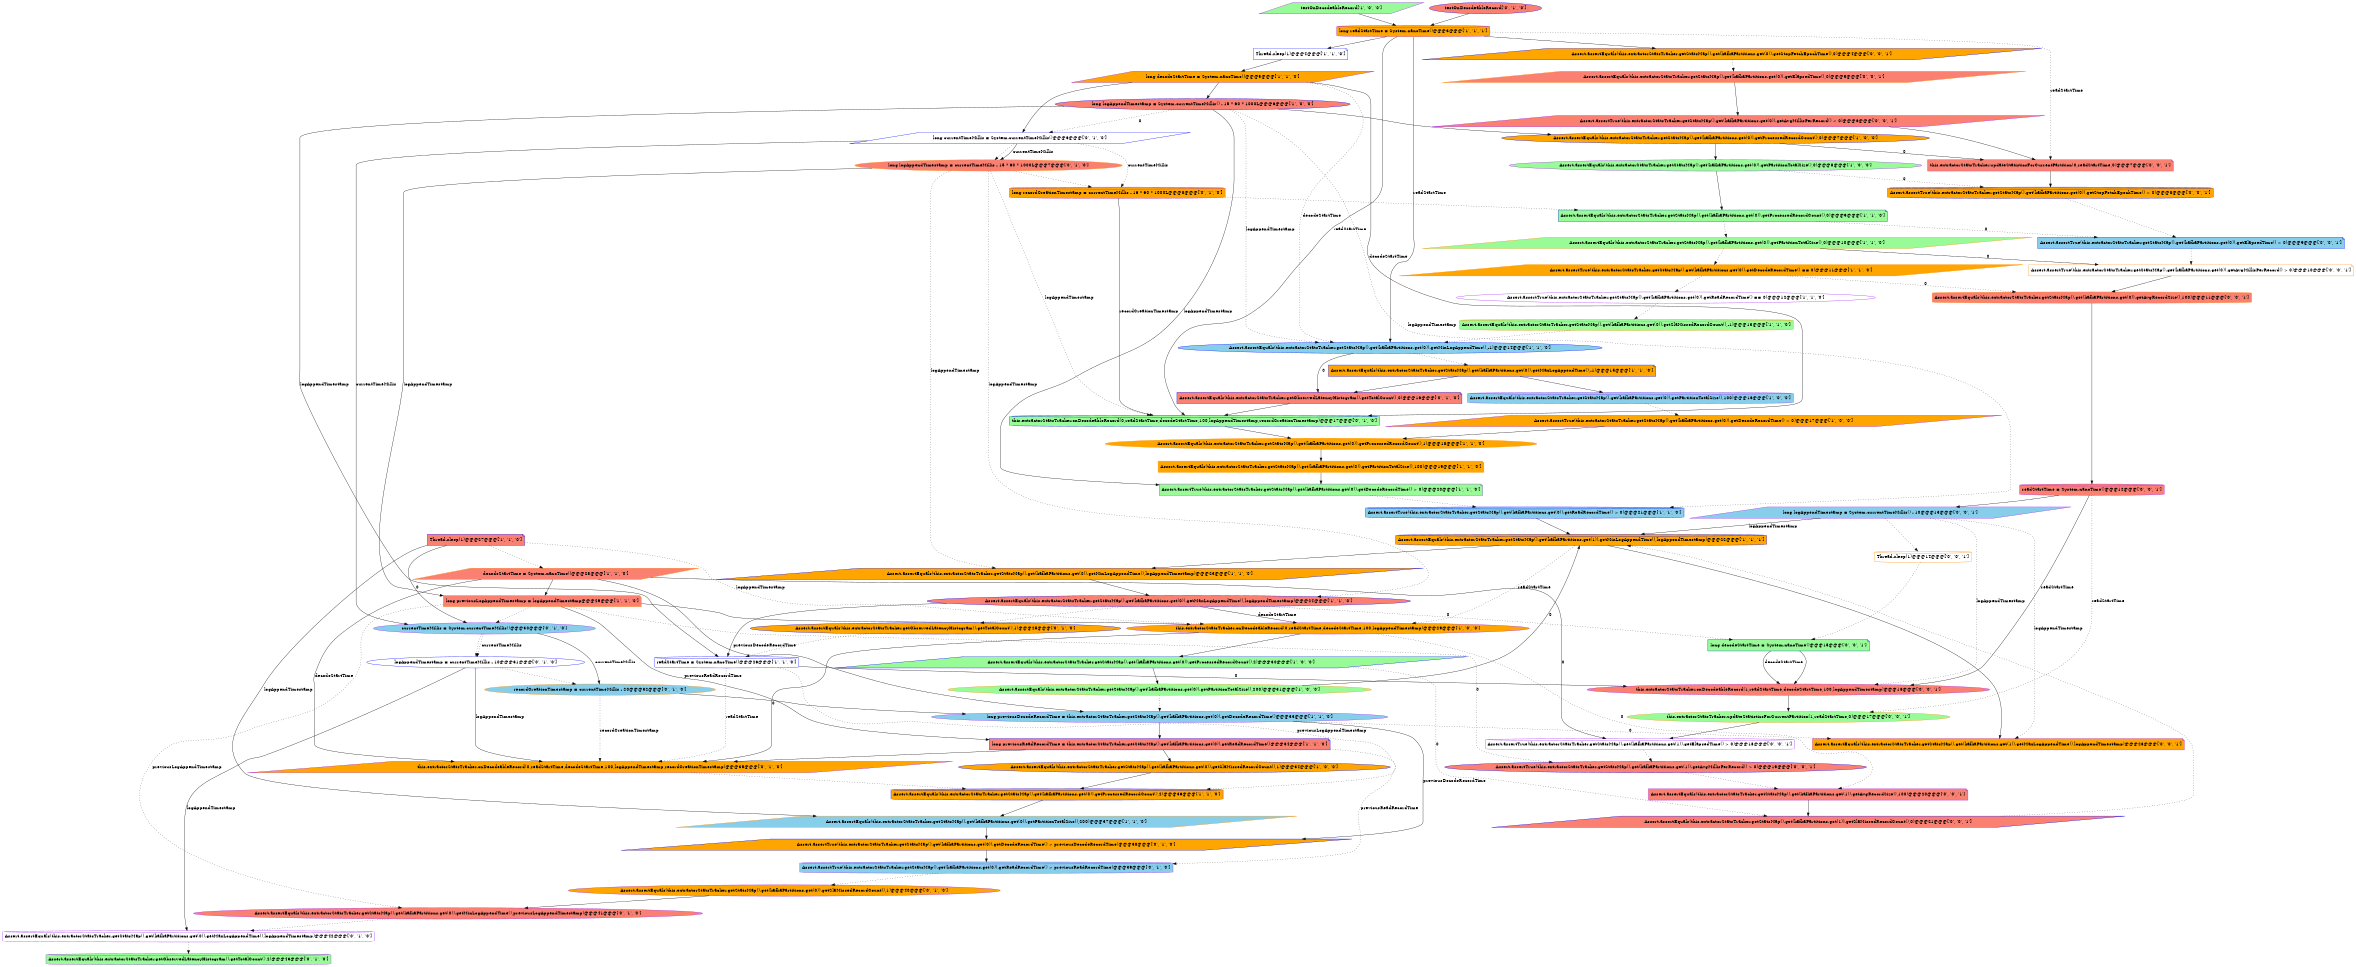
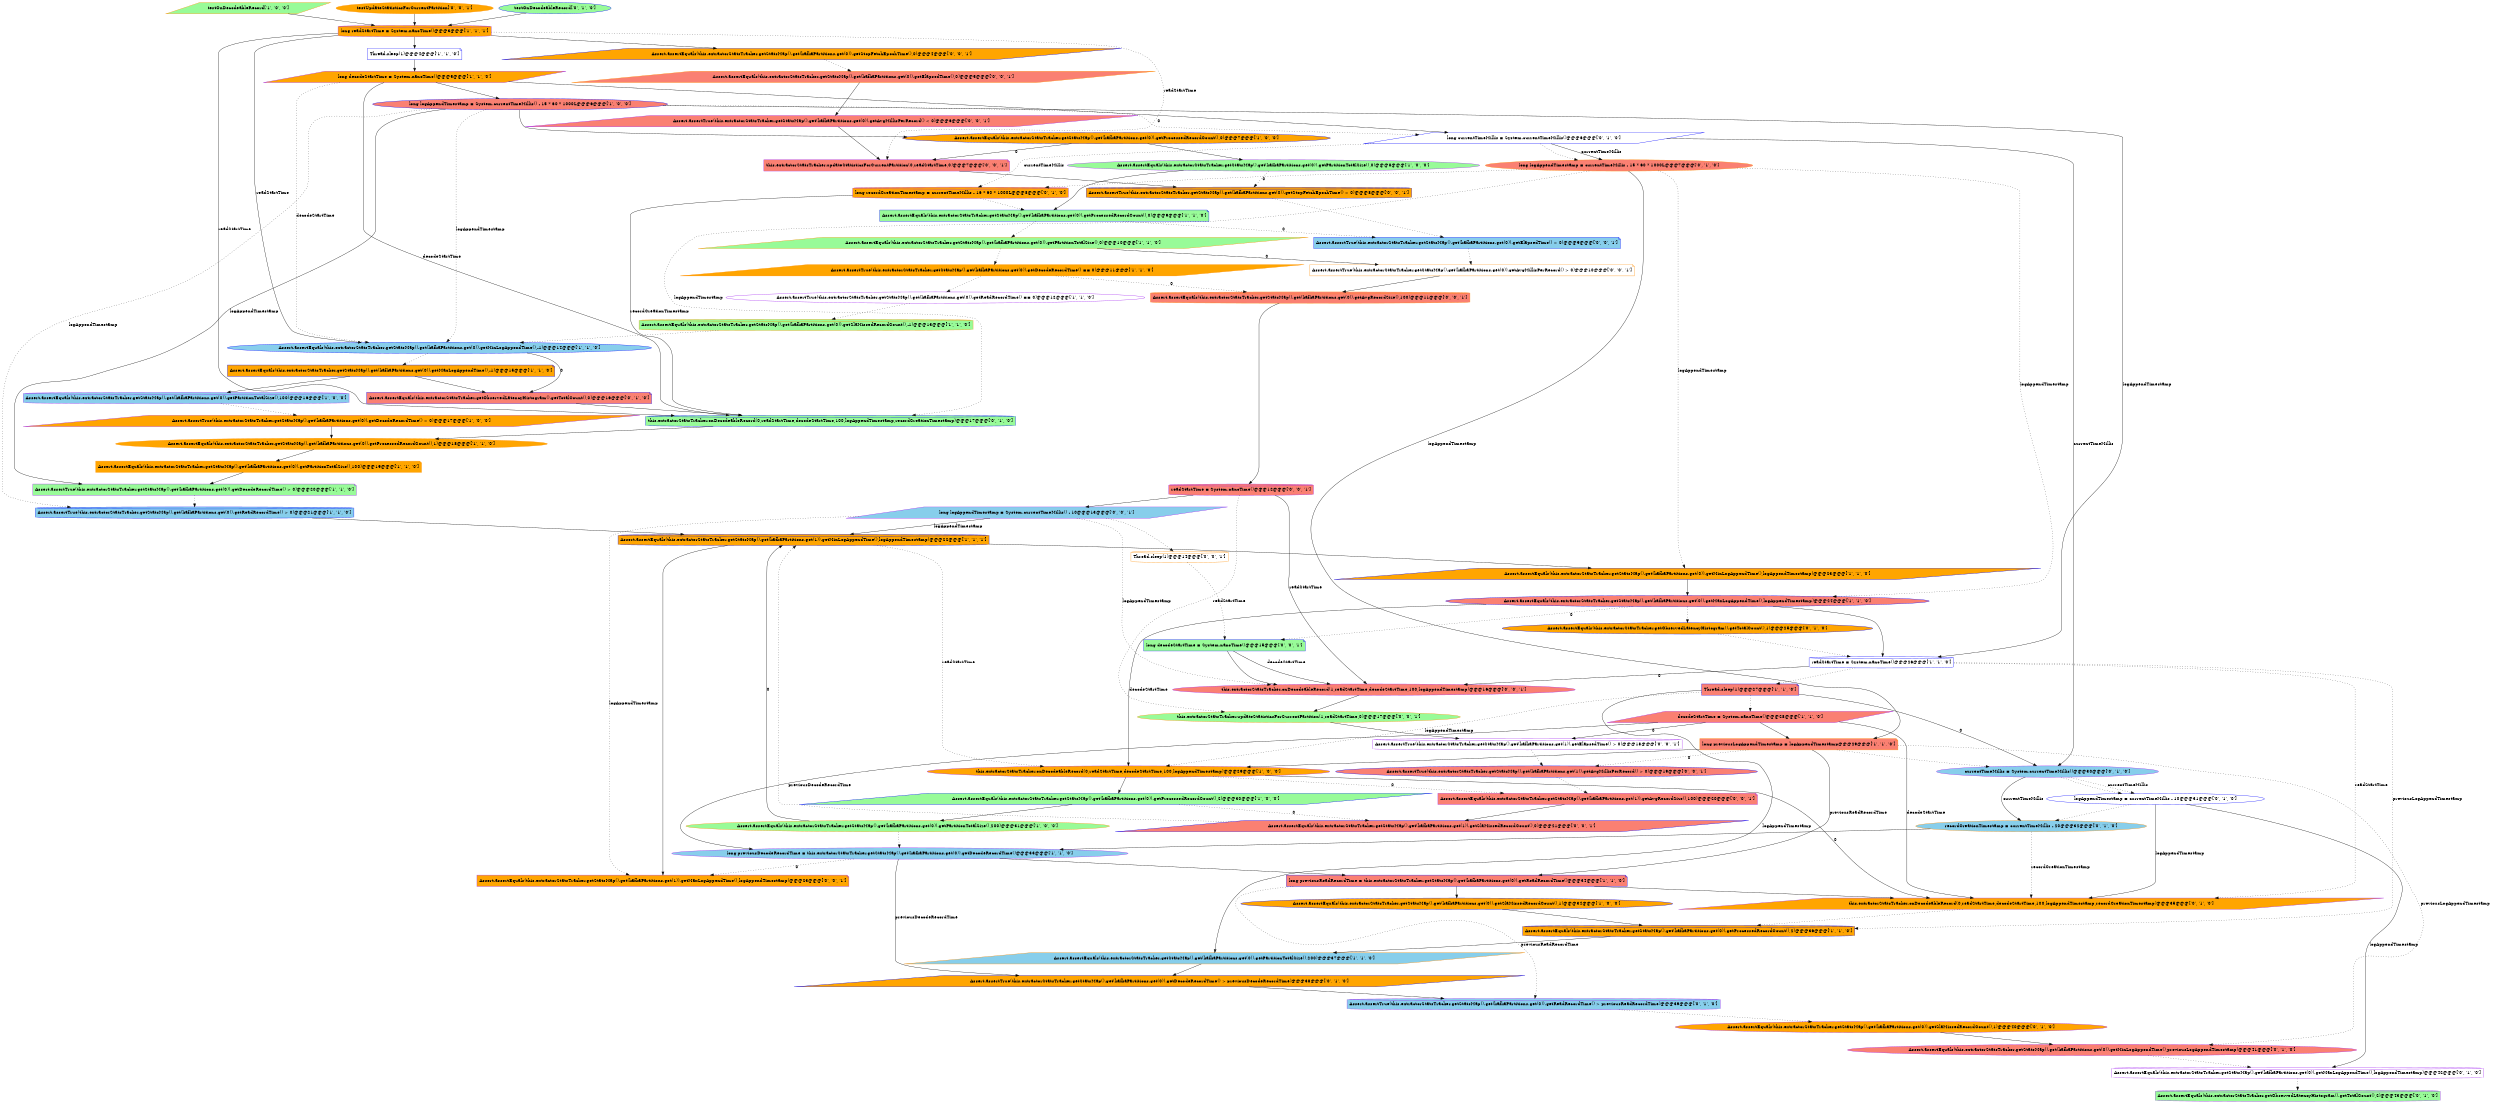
none -> (415, 8)
(1341, 8) -> (248, 8)
(1485, 8) -> (555, 8)
(556, 574) -> (1750, 717)
none -> (1817, 676)
